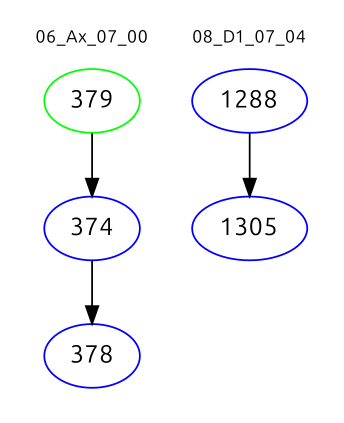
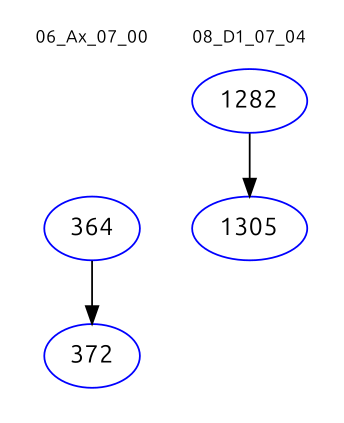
(92, 101) -> none
(250, 101) -> (250, 101)
(92, 228) -> (92, 228)
(92, 356) -> (92, 356)
